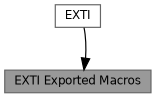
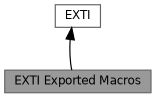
(86, 43) -> (70, 55)
